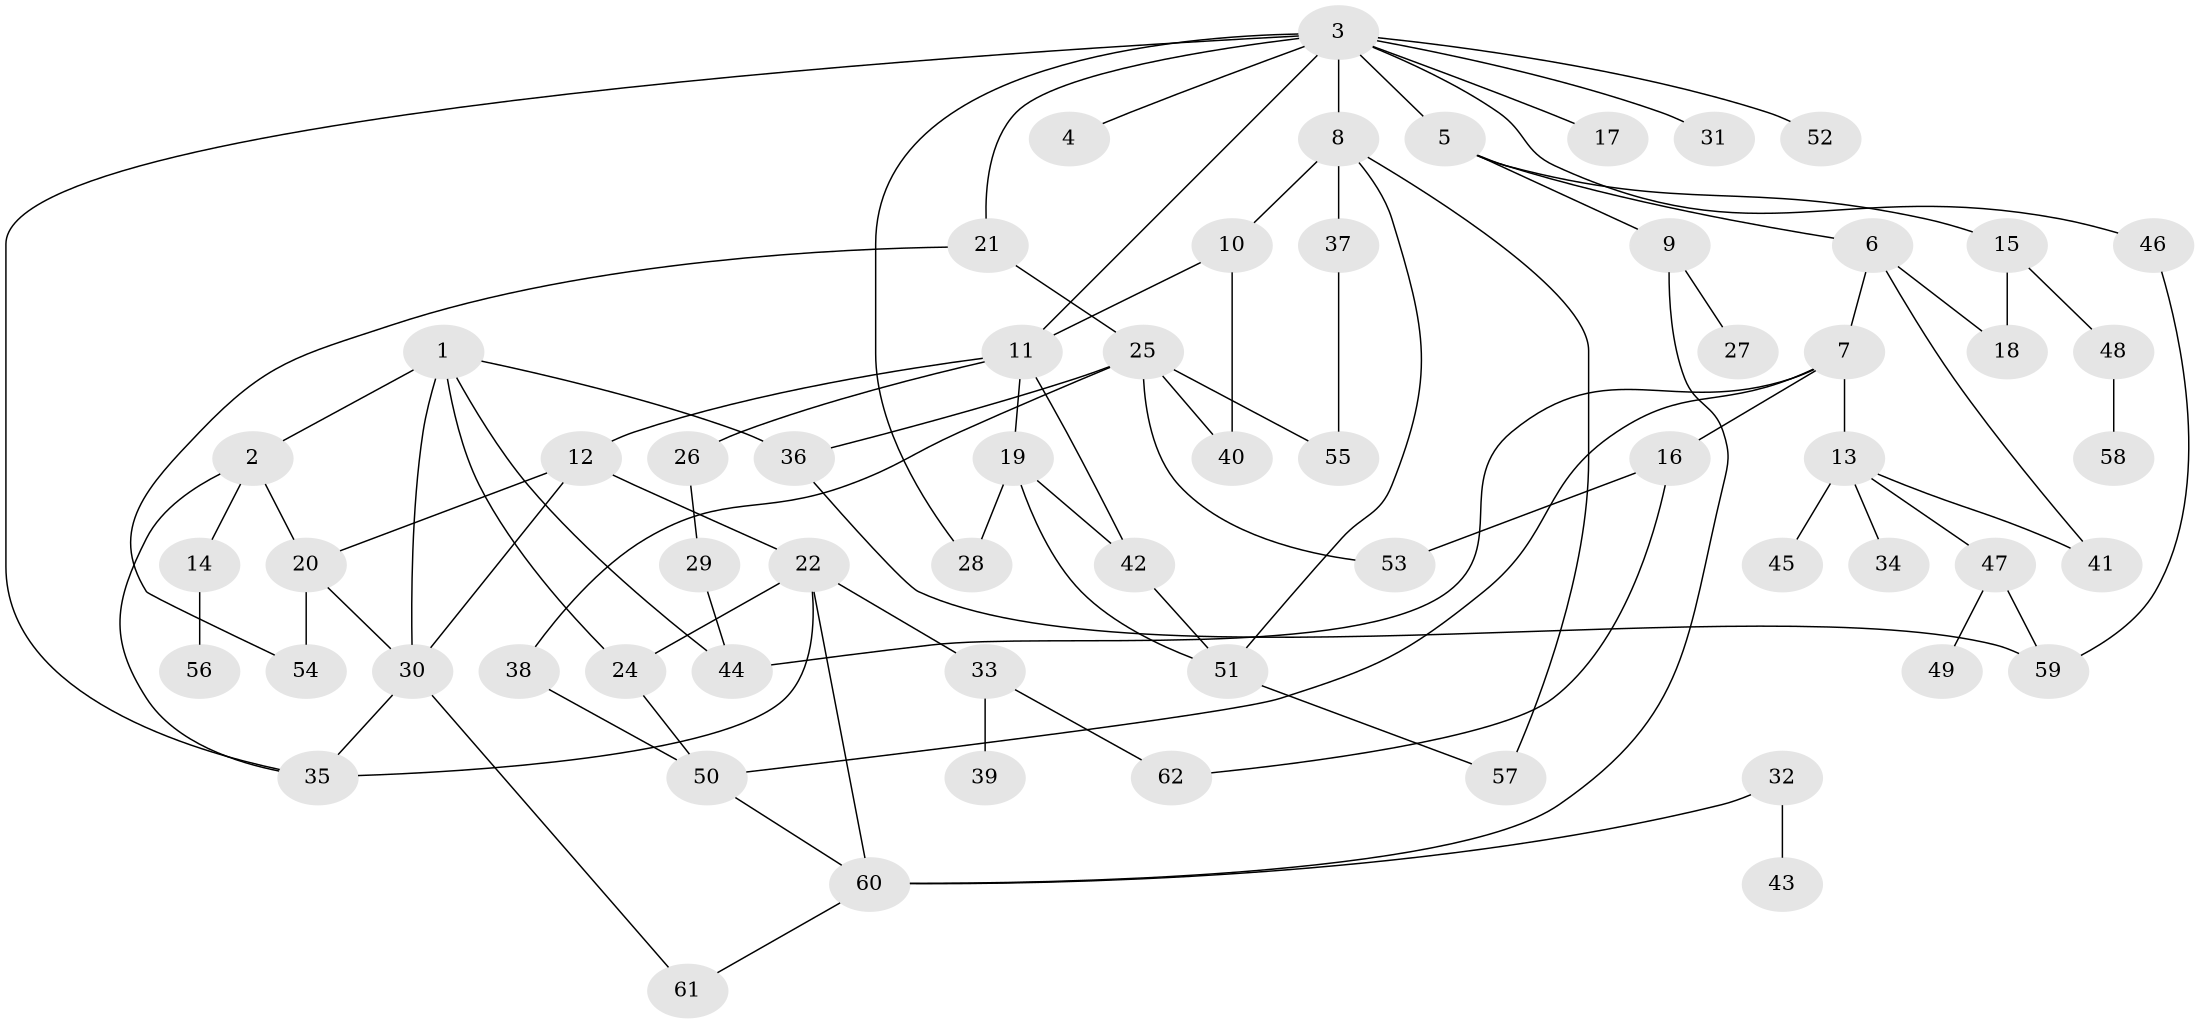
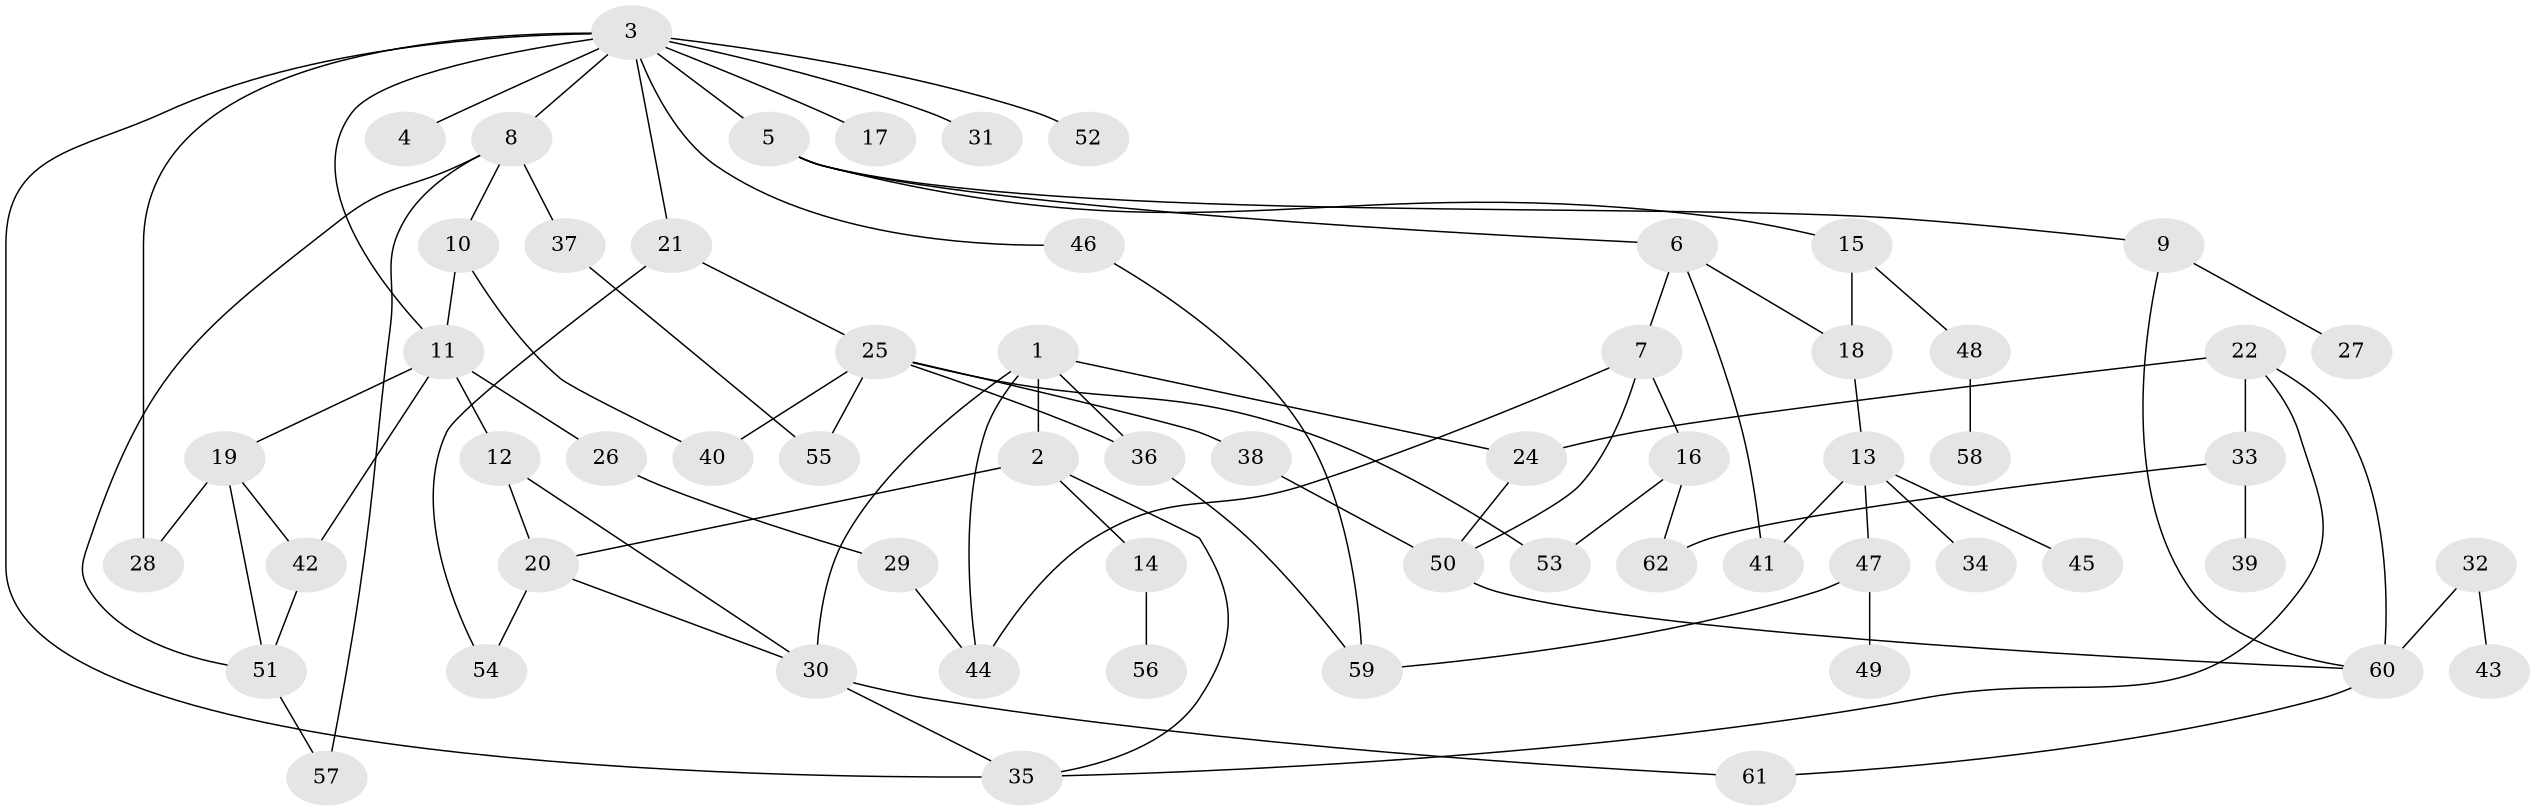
(1845, 405) -> (1858, 409)
(682, 507) -> none
